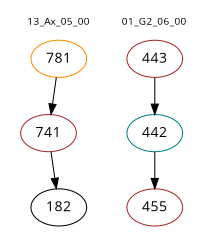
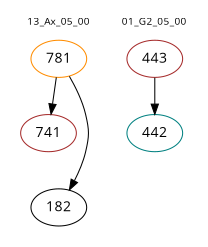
(155, 22) -> (155, 22)
(53, 165) -> (88, 128)
(155, 207) -> none
